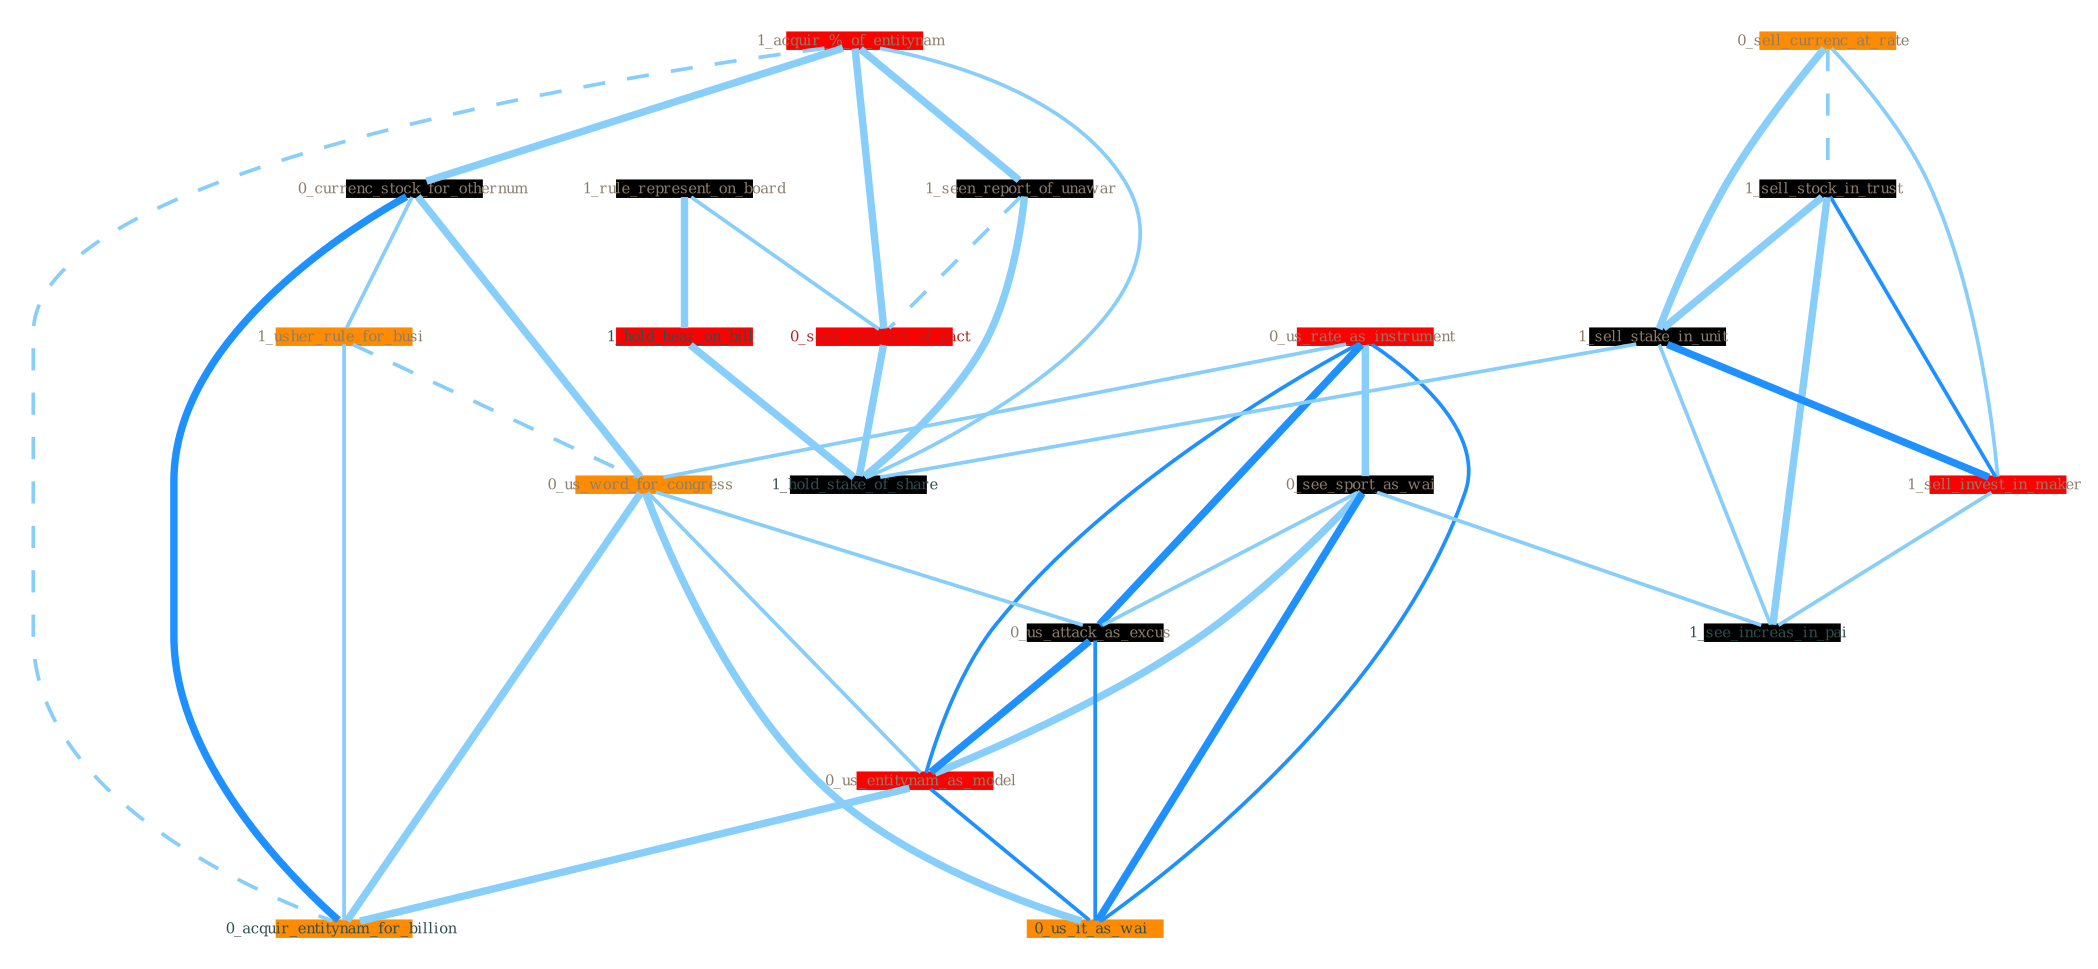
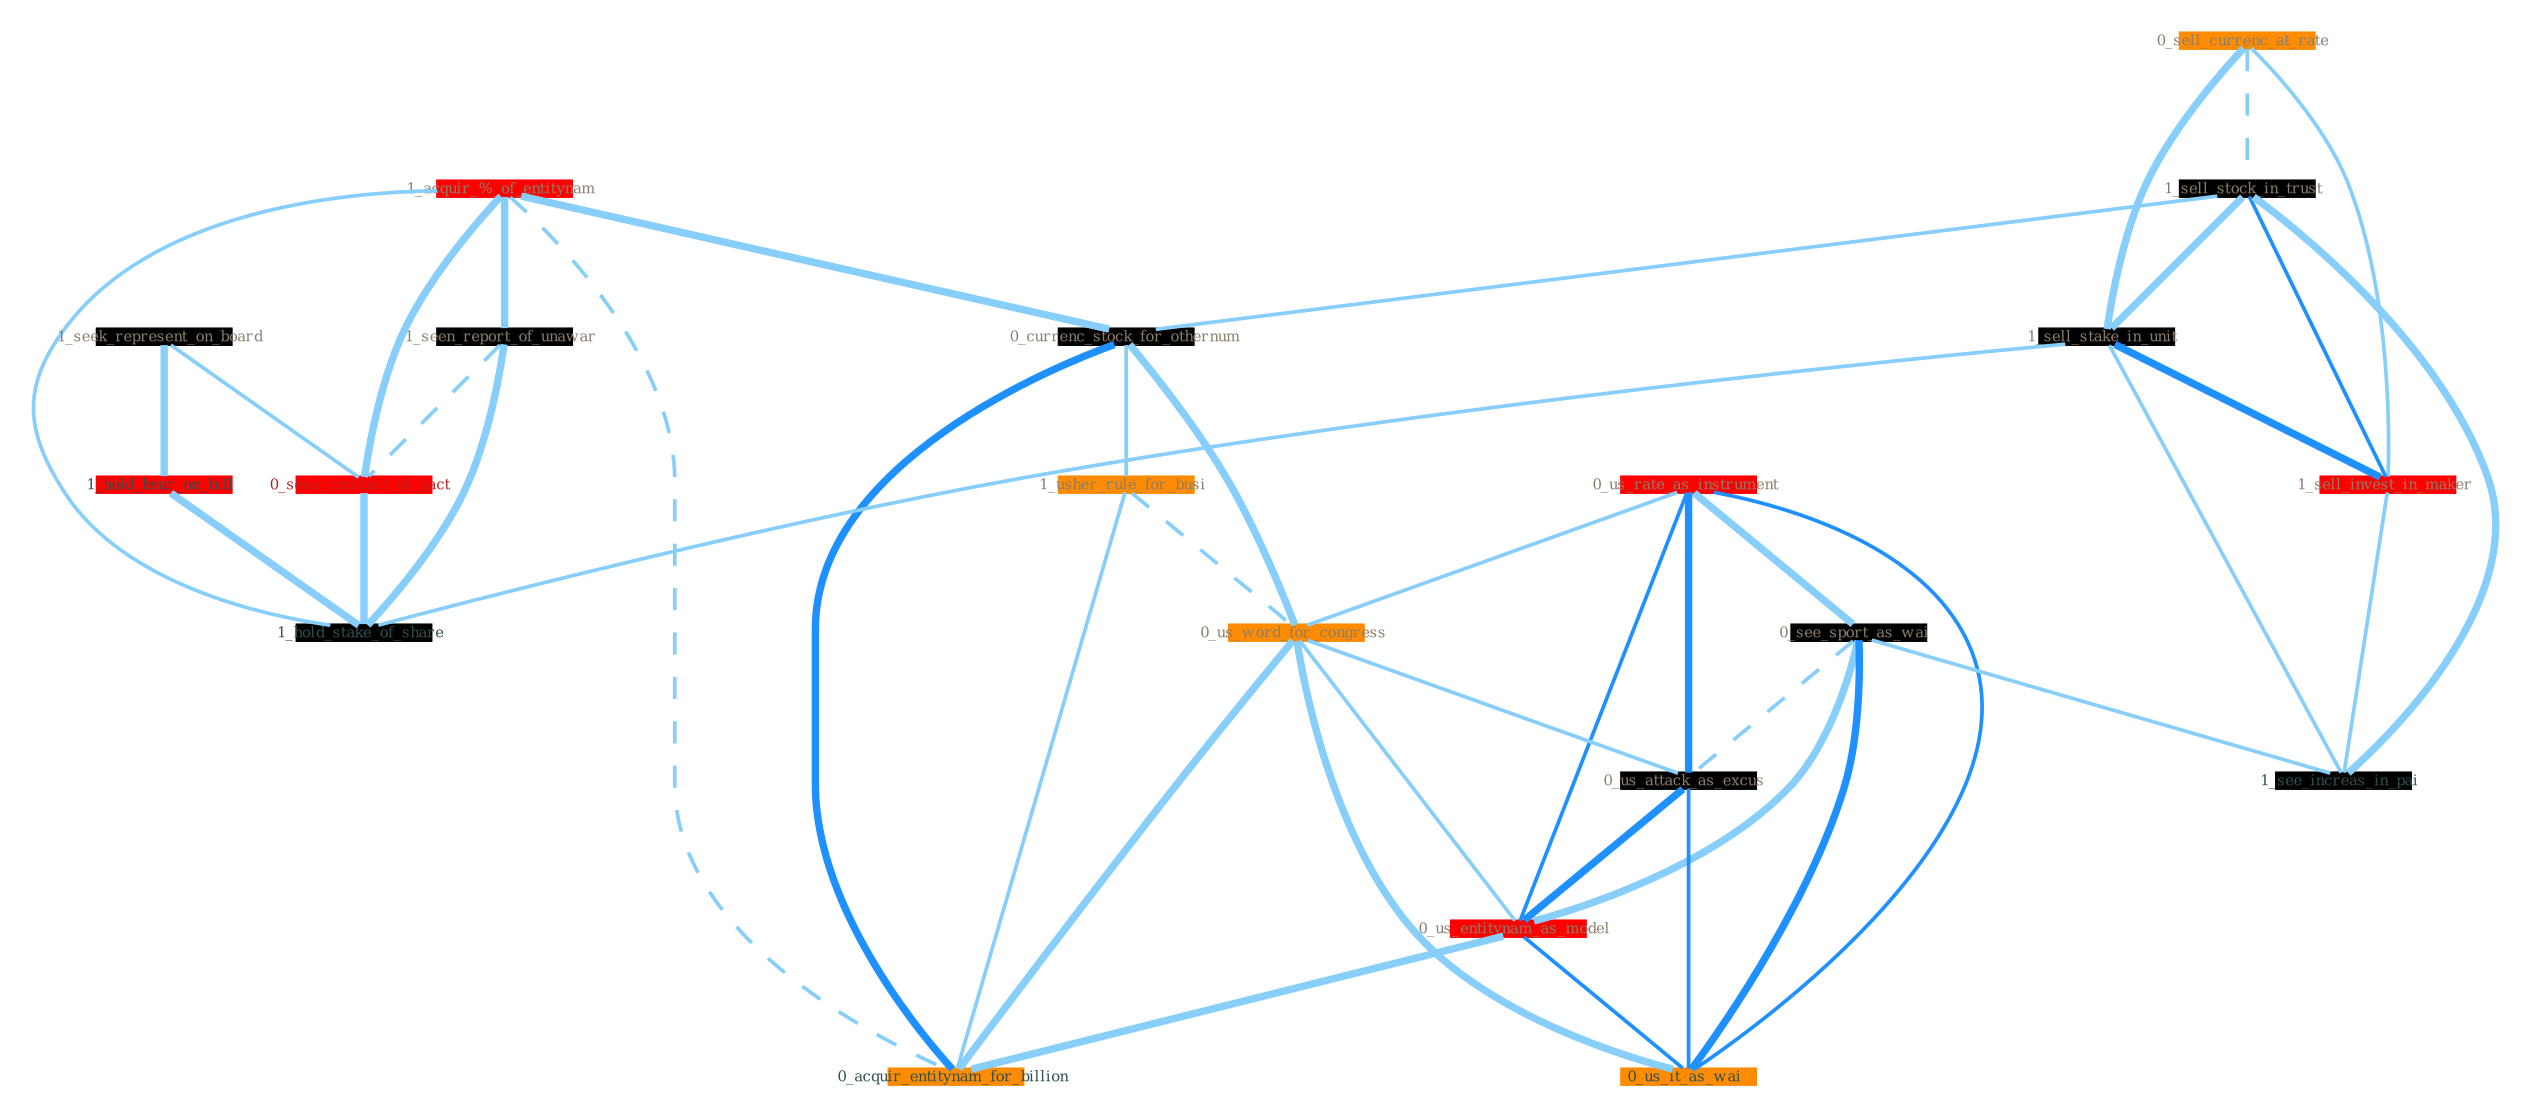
(684, 189) -> (164, 337)
none -> (1687, 263)
(1230, 559) -> (1774, 707)
